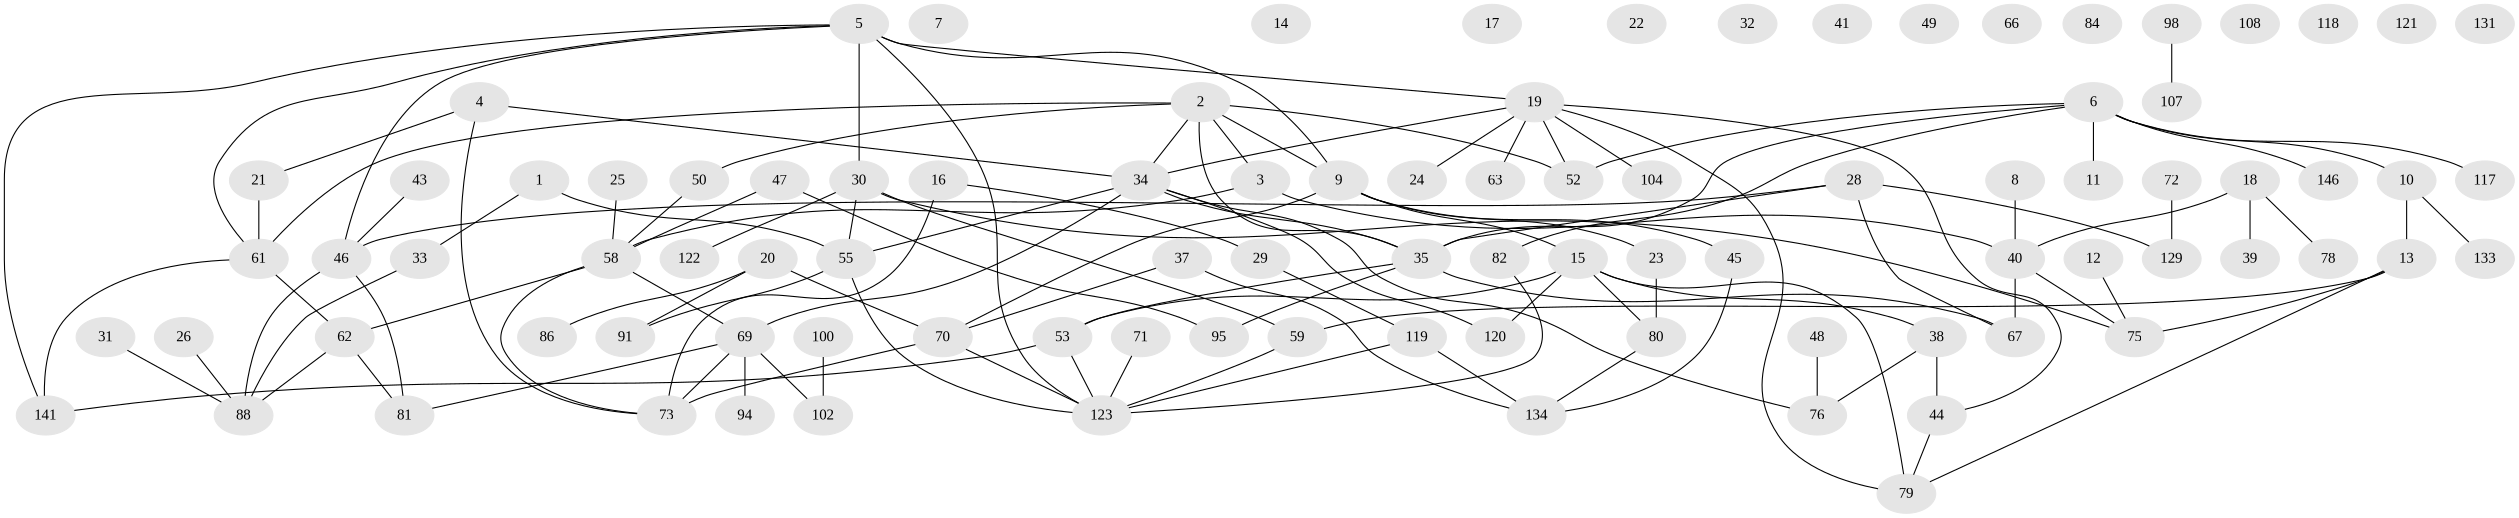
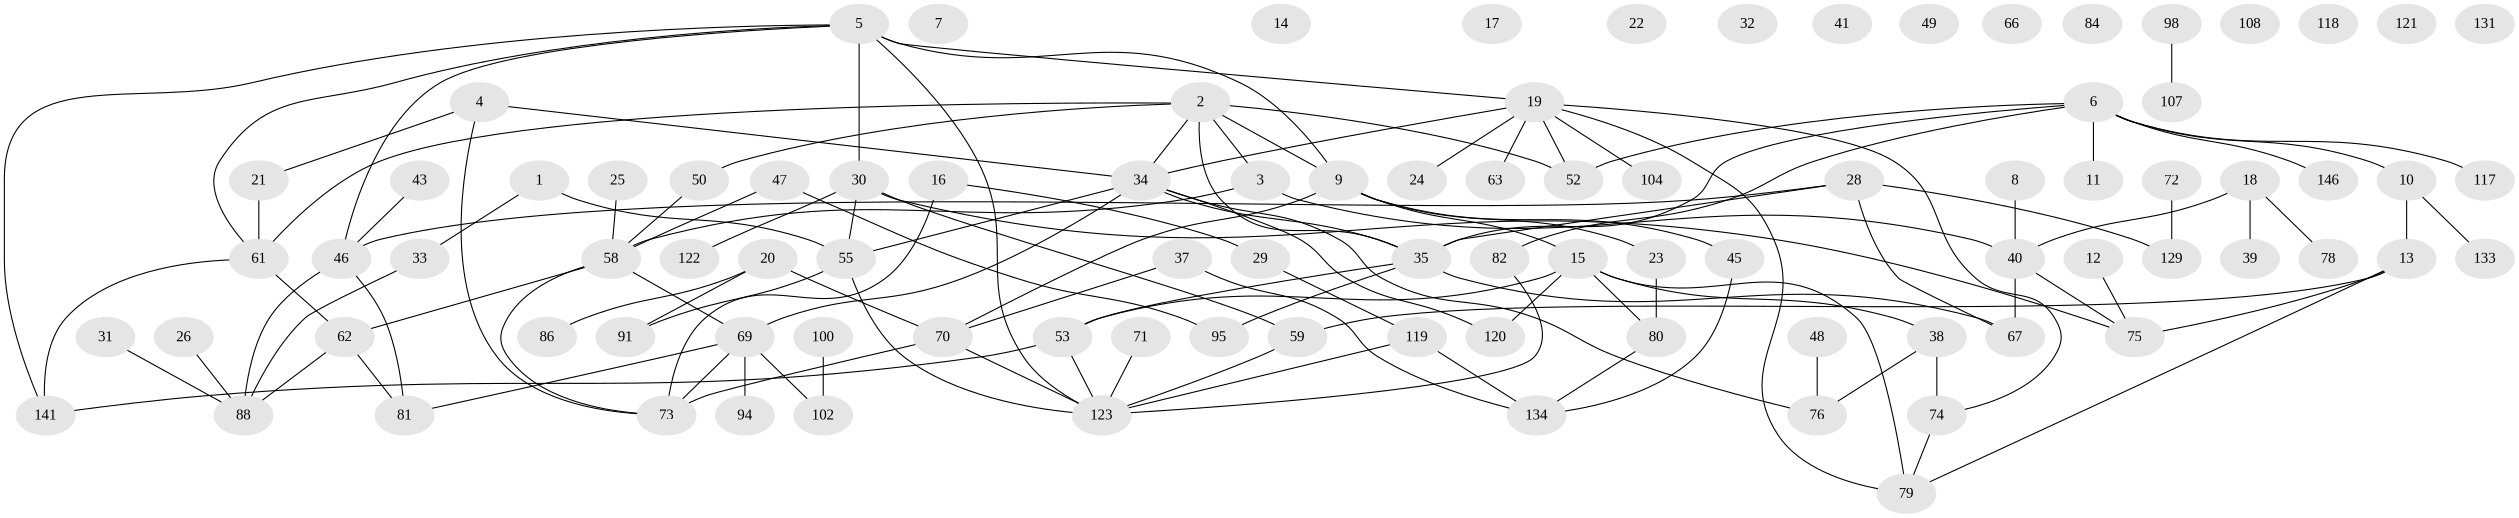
(1937, 415) -> (1937, 415)
